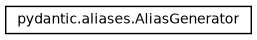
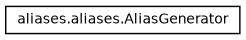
(128, 20) -> (123, 20)
